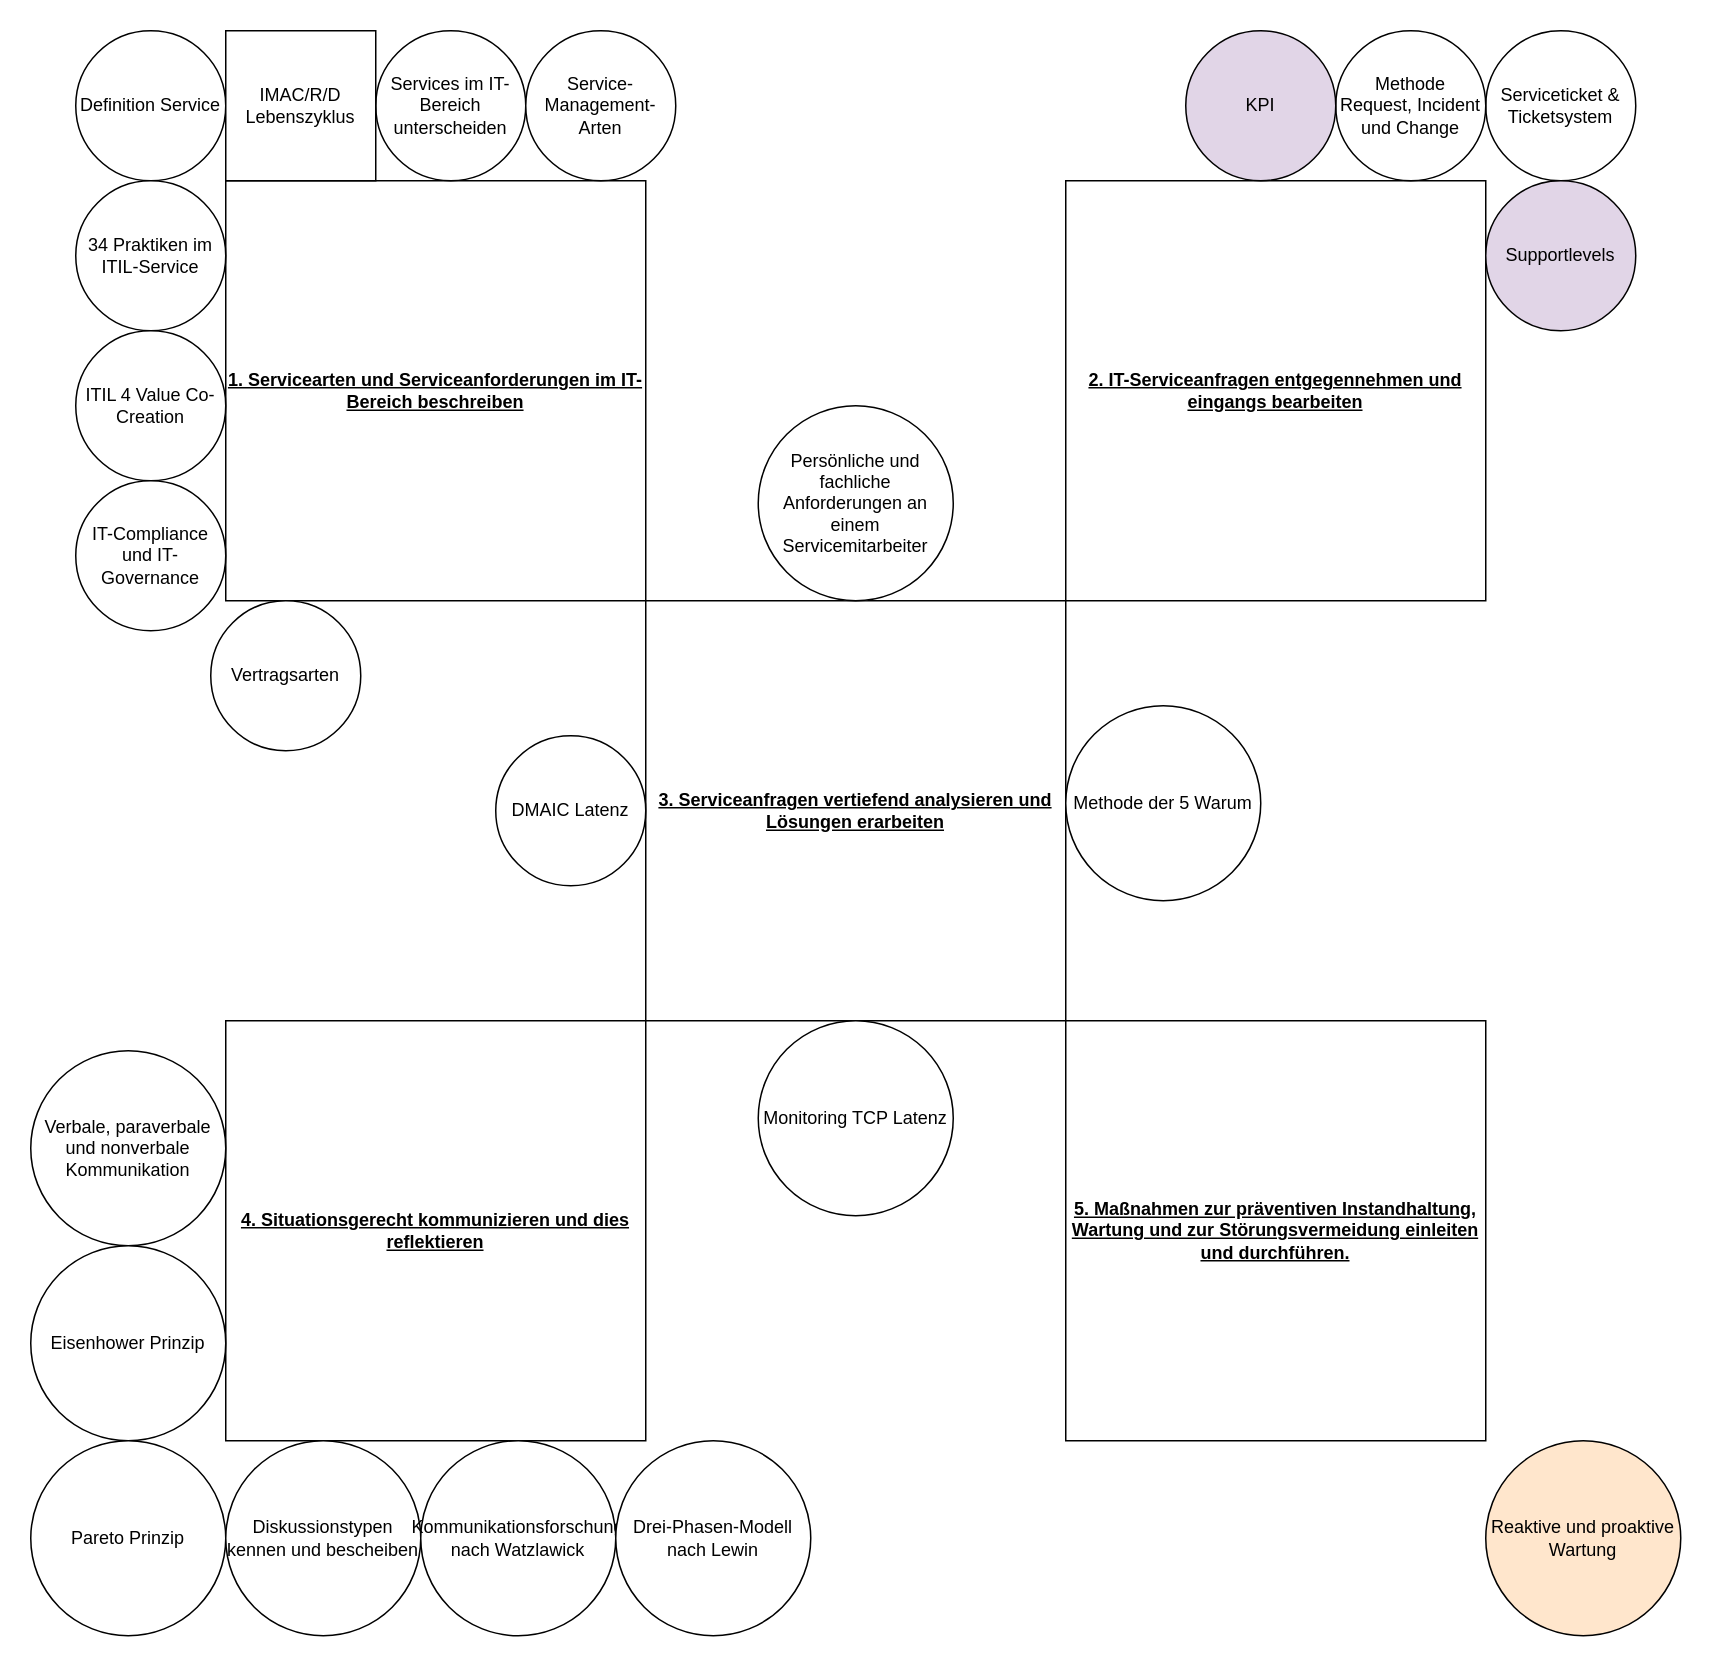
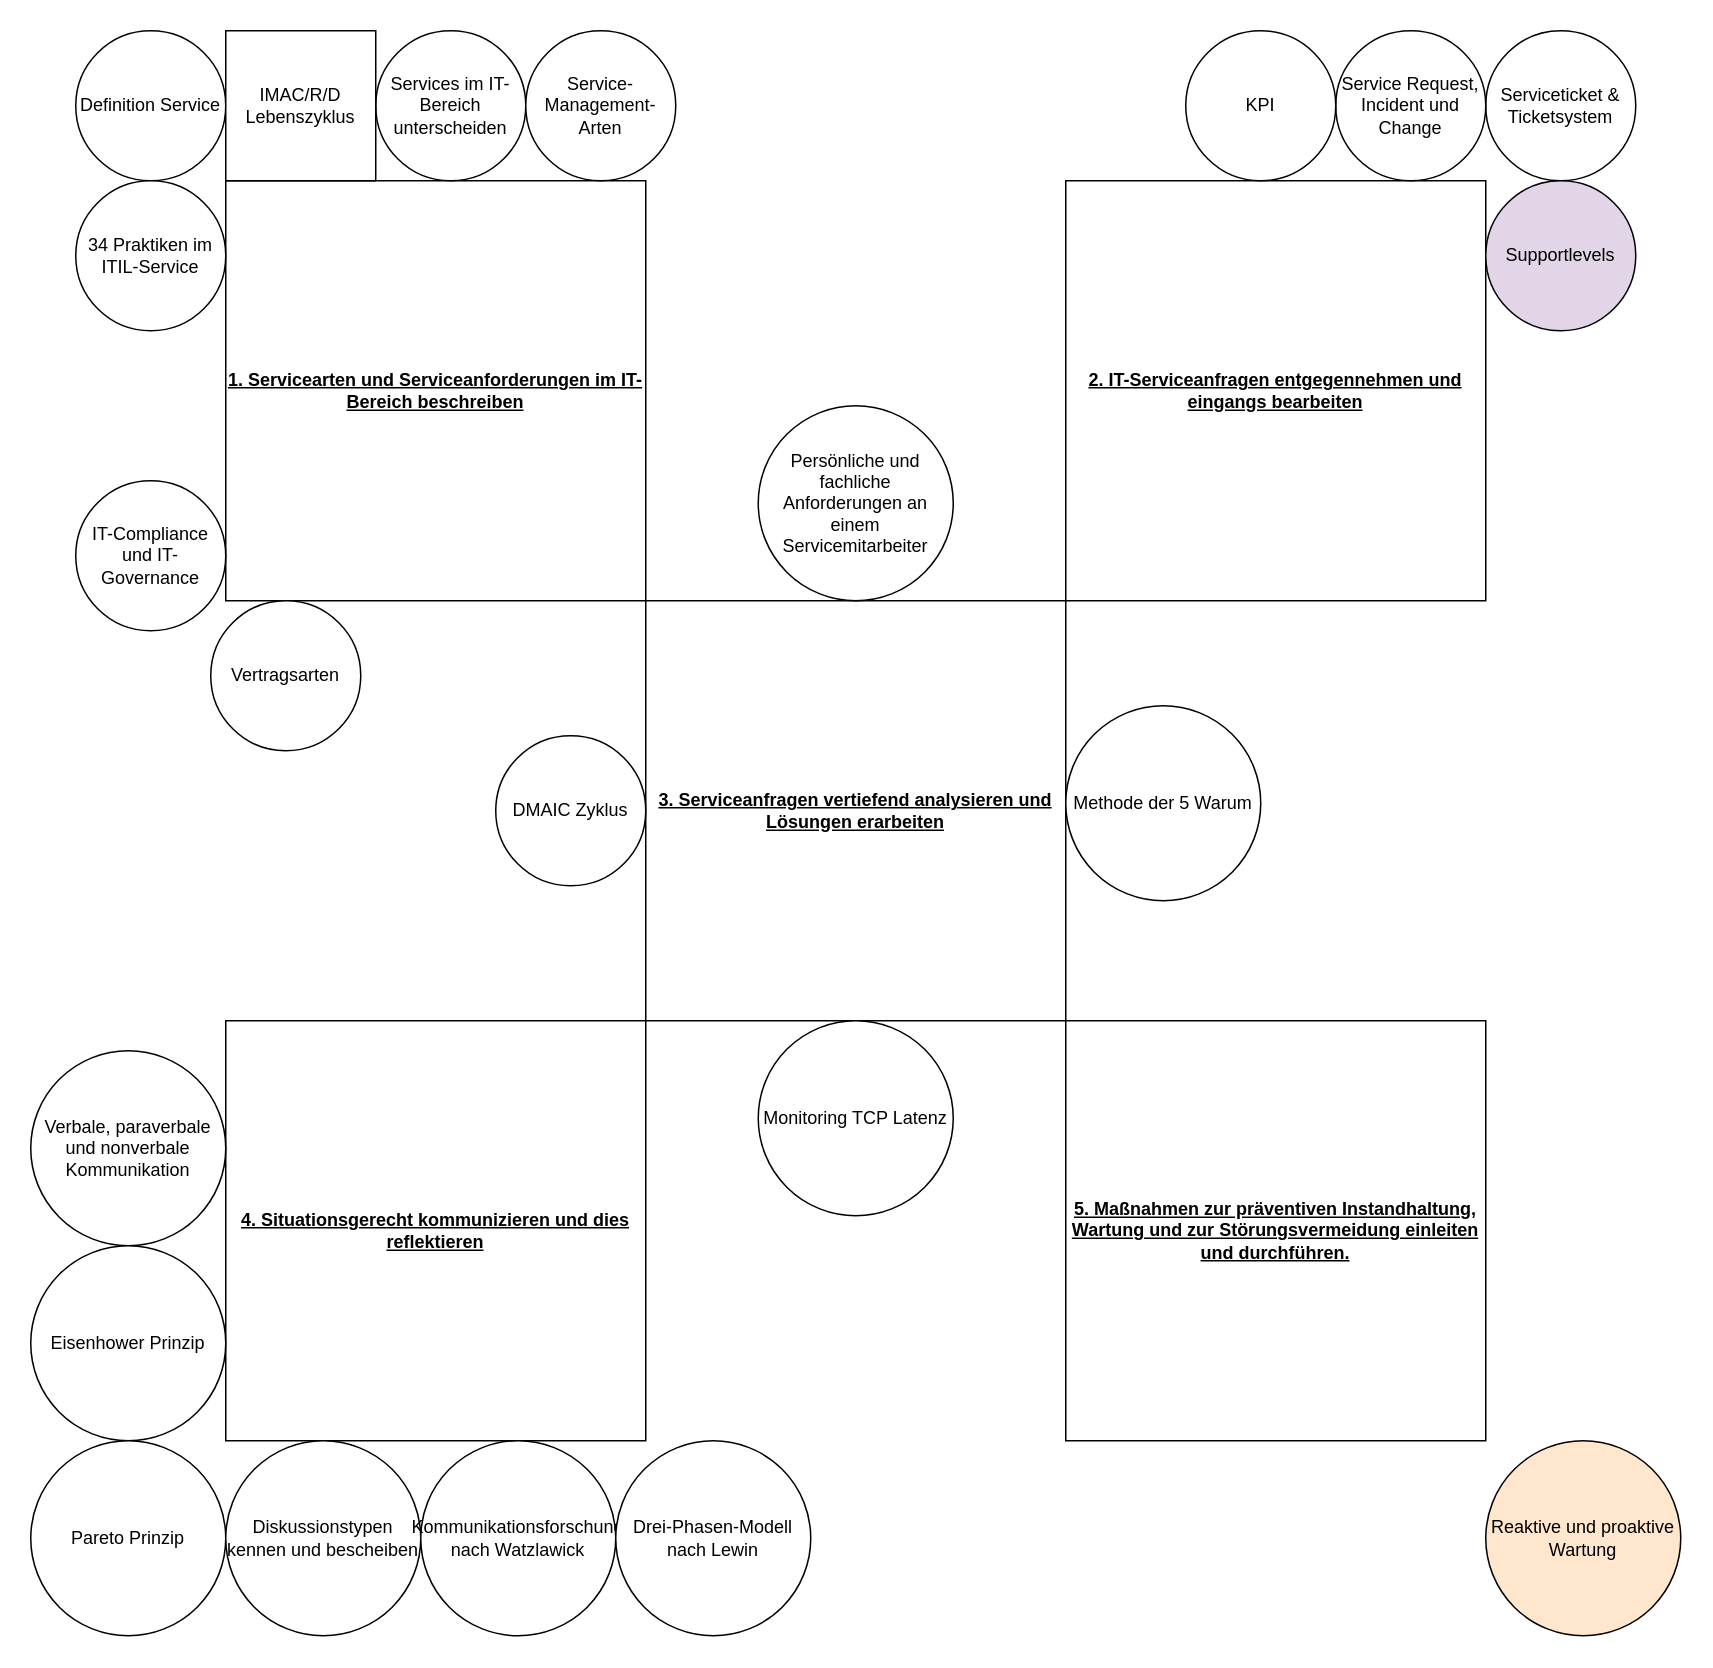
(1261, 106) -> (1261, 106)
(1411, 106) -> (1411, 106)
(151, 406) -> none
(571, 811) -> (571, 811)
